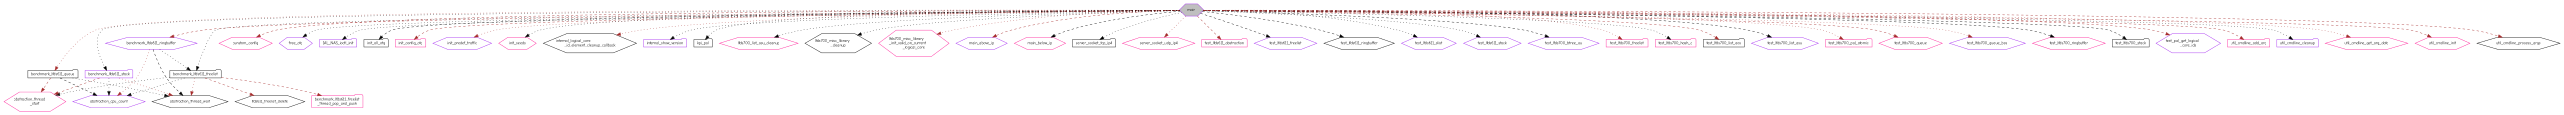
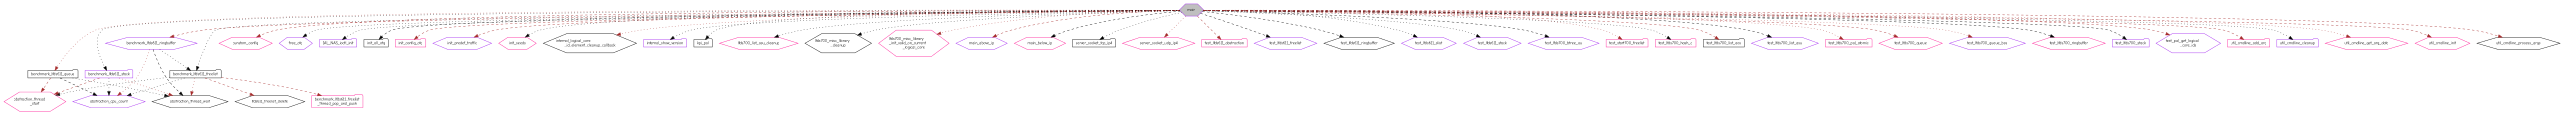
(828, 15) -> (828, 15)
(1627, 43) -> (1627, 43)
(2131, 43) -> (2131, 43)
